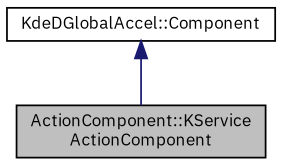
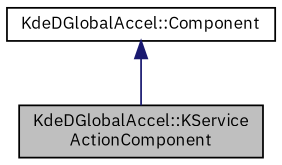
(141, 131) -> (141, 131)
